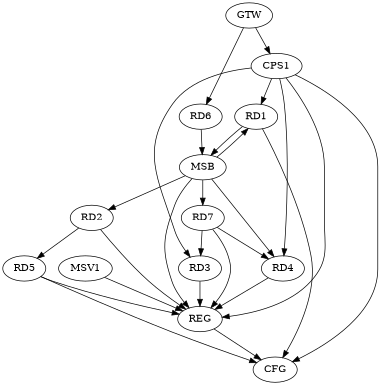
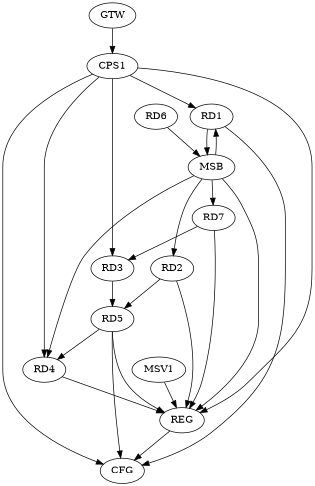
(226, 63) -> none
(240, 241) -> (81, 342)
(200, 290) -> (112, 290)
